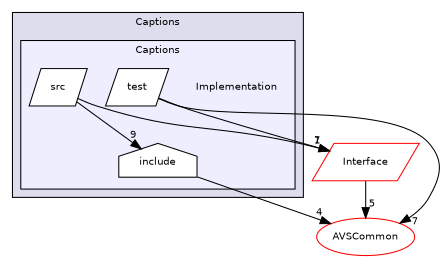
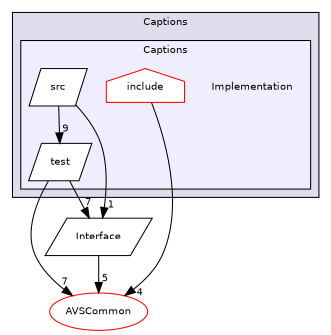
(105, 122) -> (59, 120)
(158, 162) -> (145, 87)
(366, 162) -> (99, 237)
